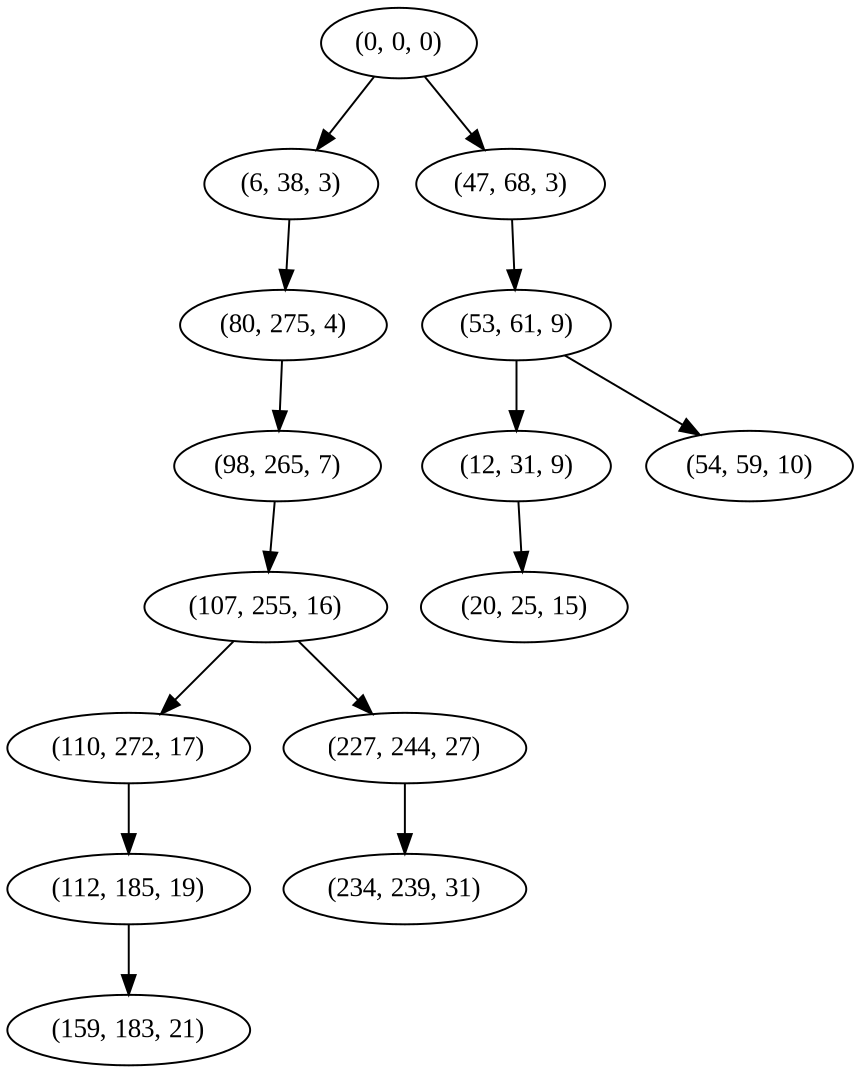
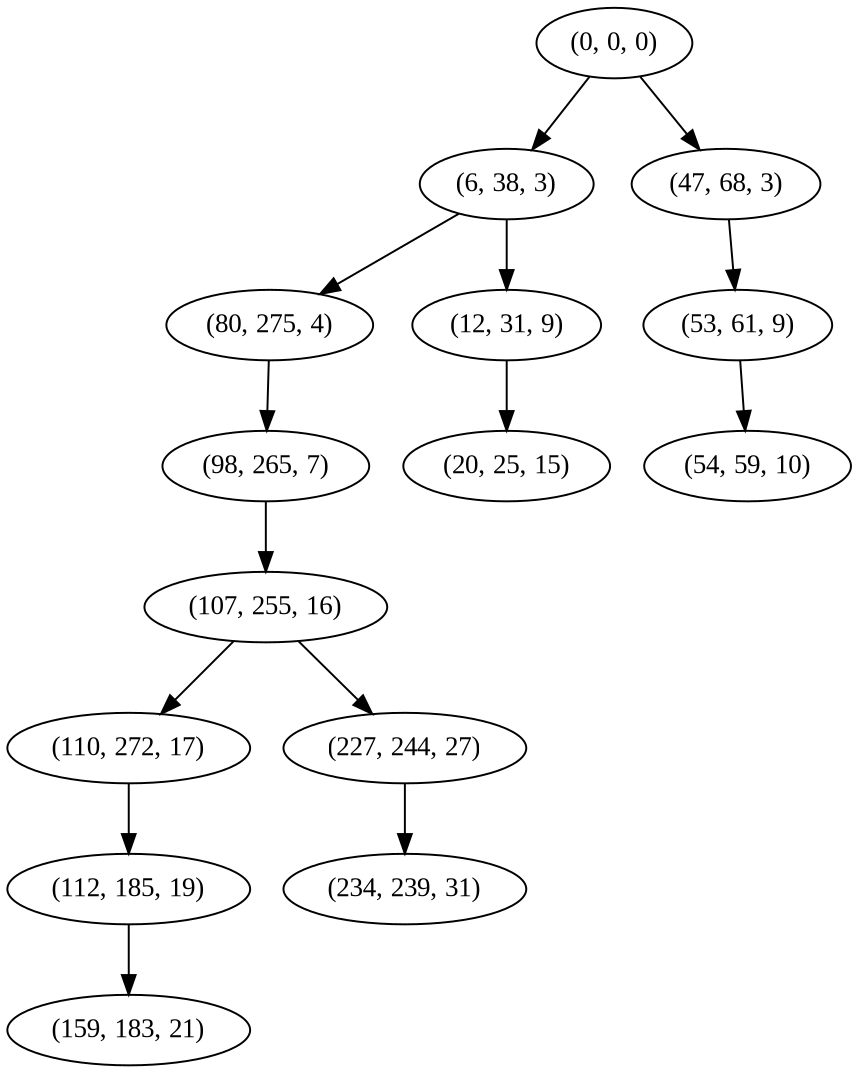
(516, 386) -> (507, 245)
